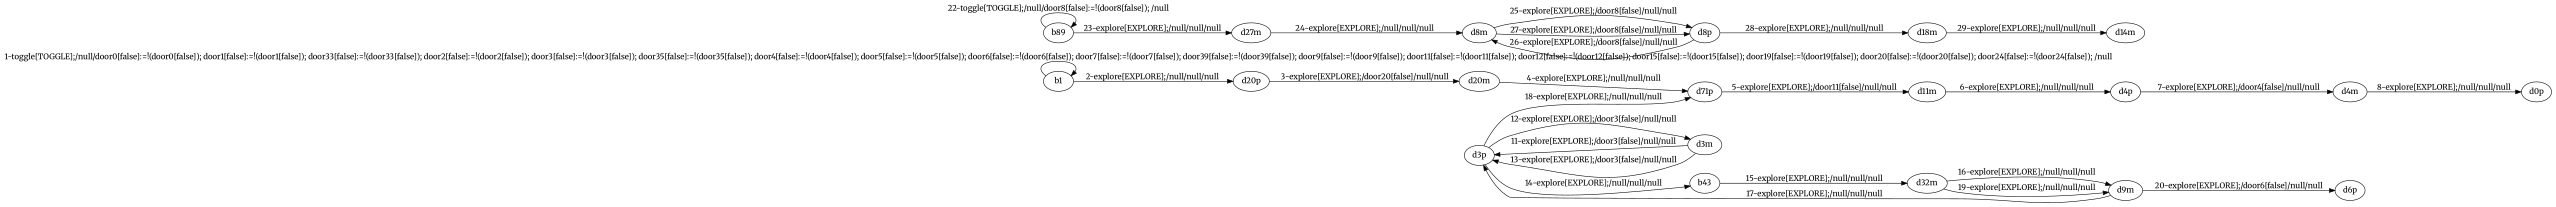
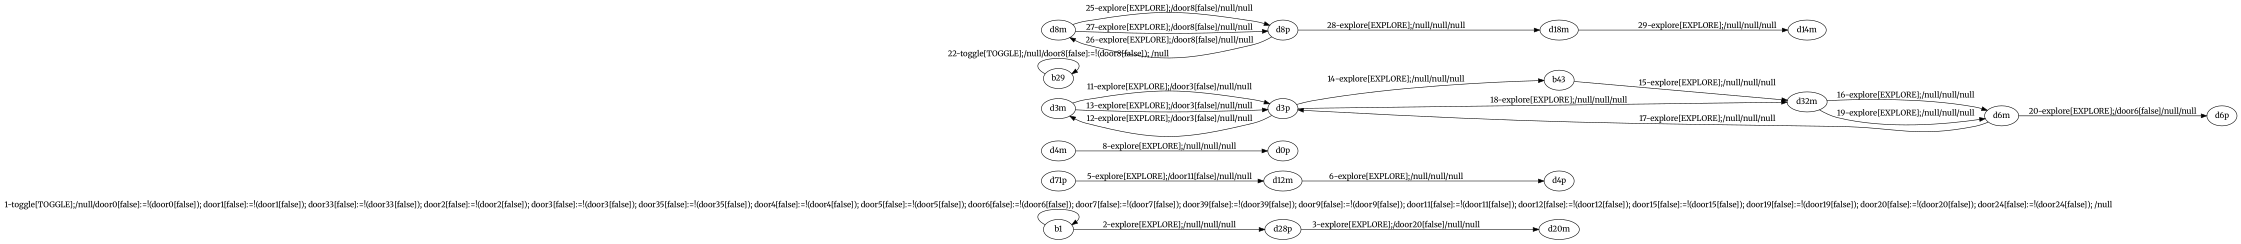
(1058, 33) -> (1058, 79)
(1251, 33) -> none
(1251, 81) -> (1283, 229)
(1591, 87) -> none
(1927, 92) -> (1283, 181)
(2234, 92) -> none
(1577, 104) -> (1540, 105)
(2126, 190) -> (2002, 116)
